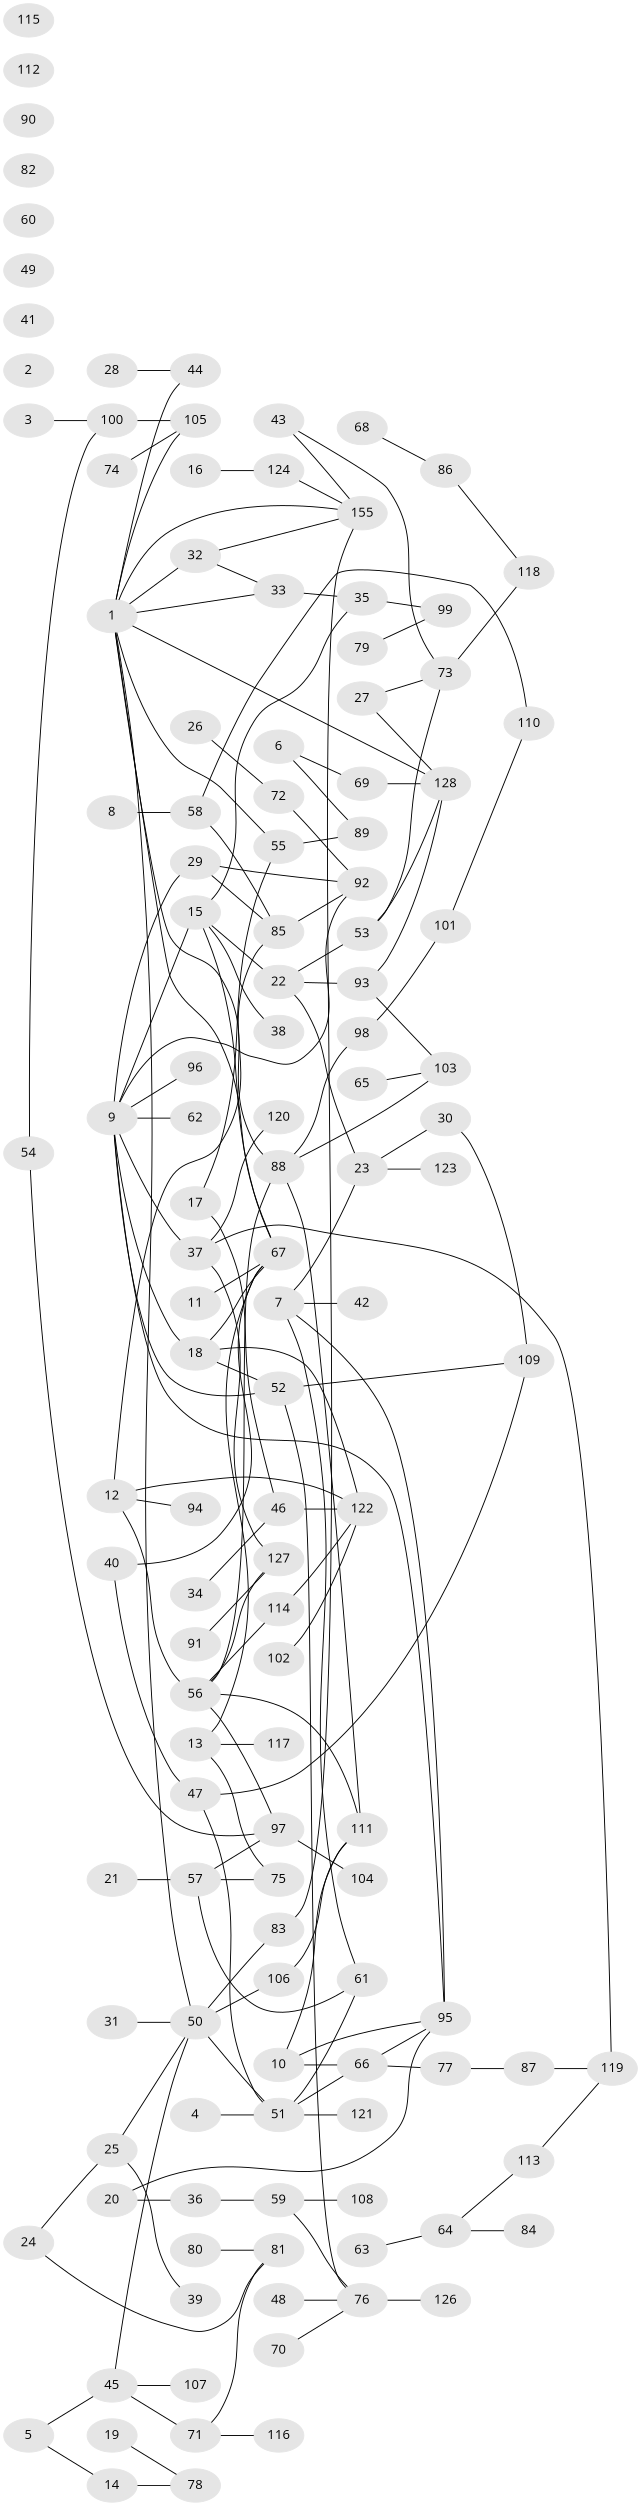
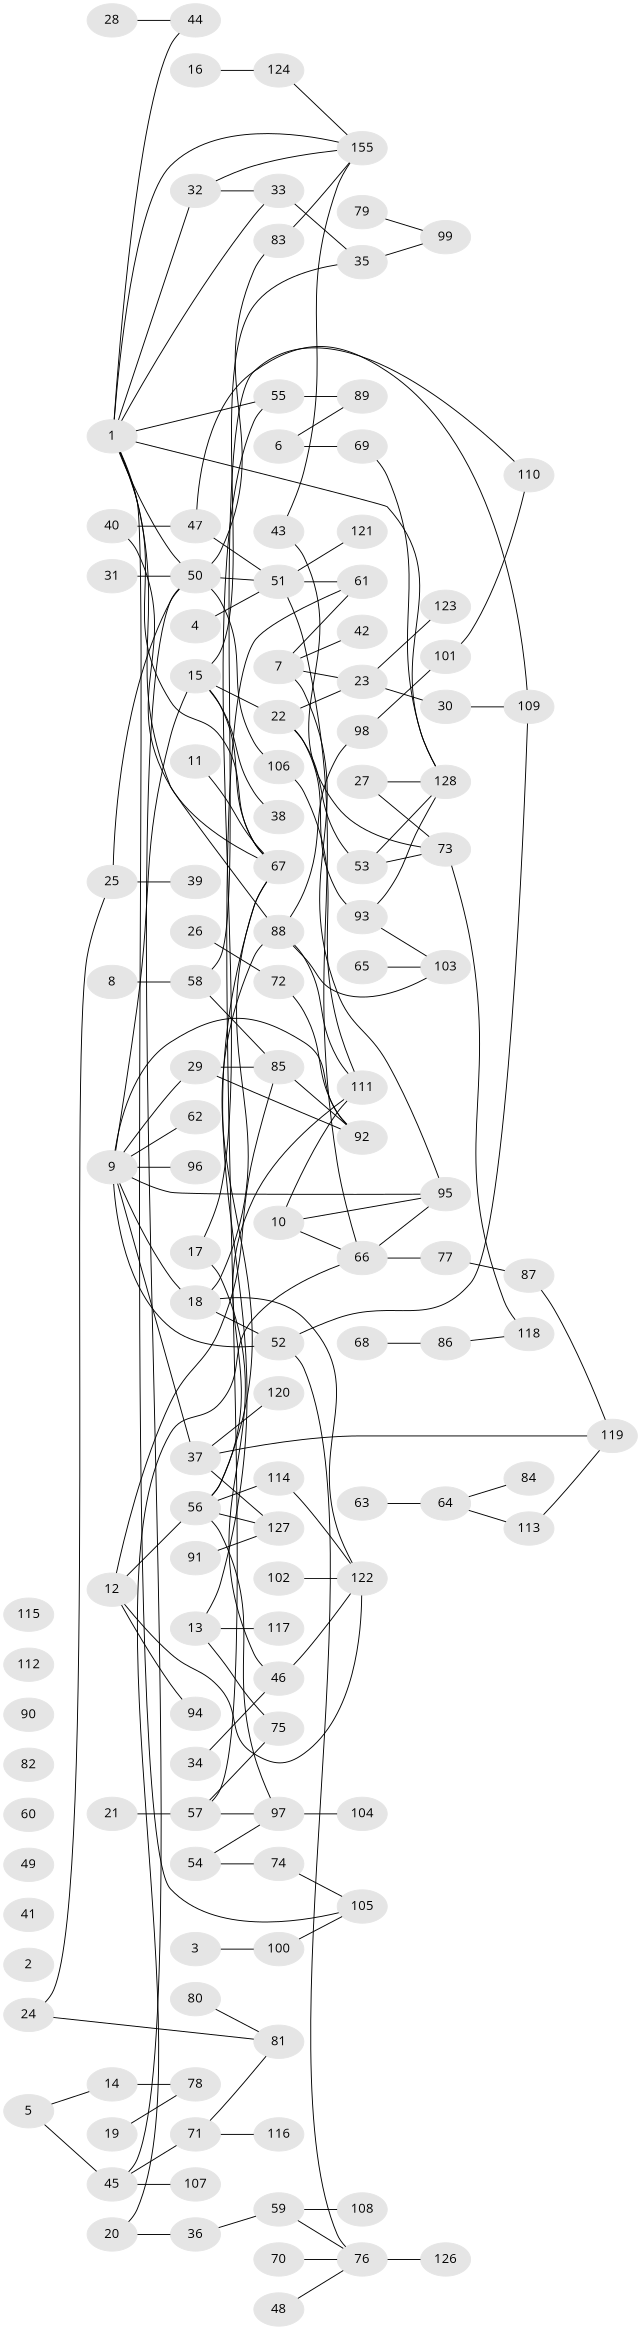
(38, 781) -> (237, 1864)
(312, 2171) -> (139, 1701)
